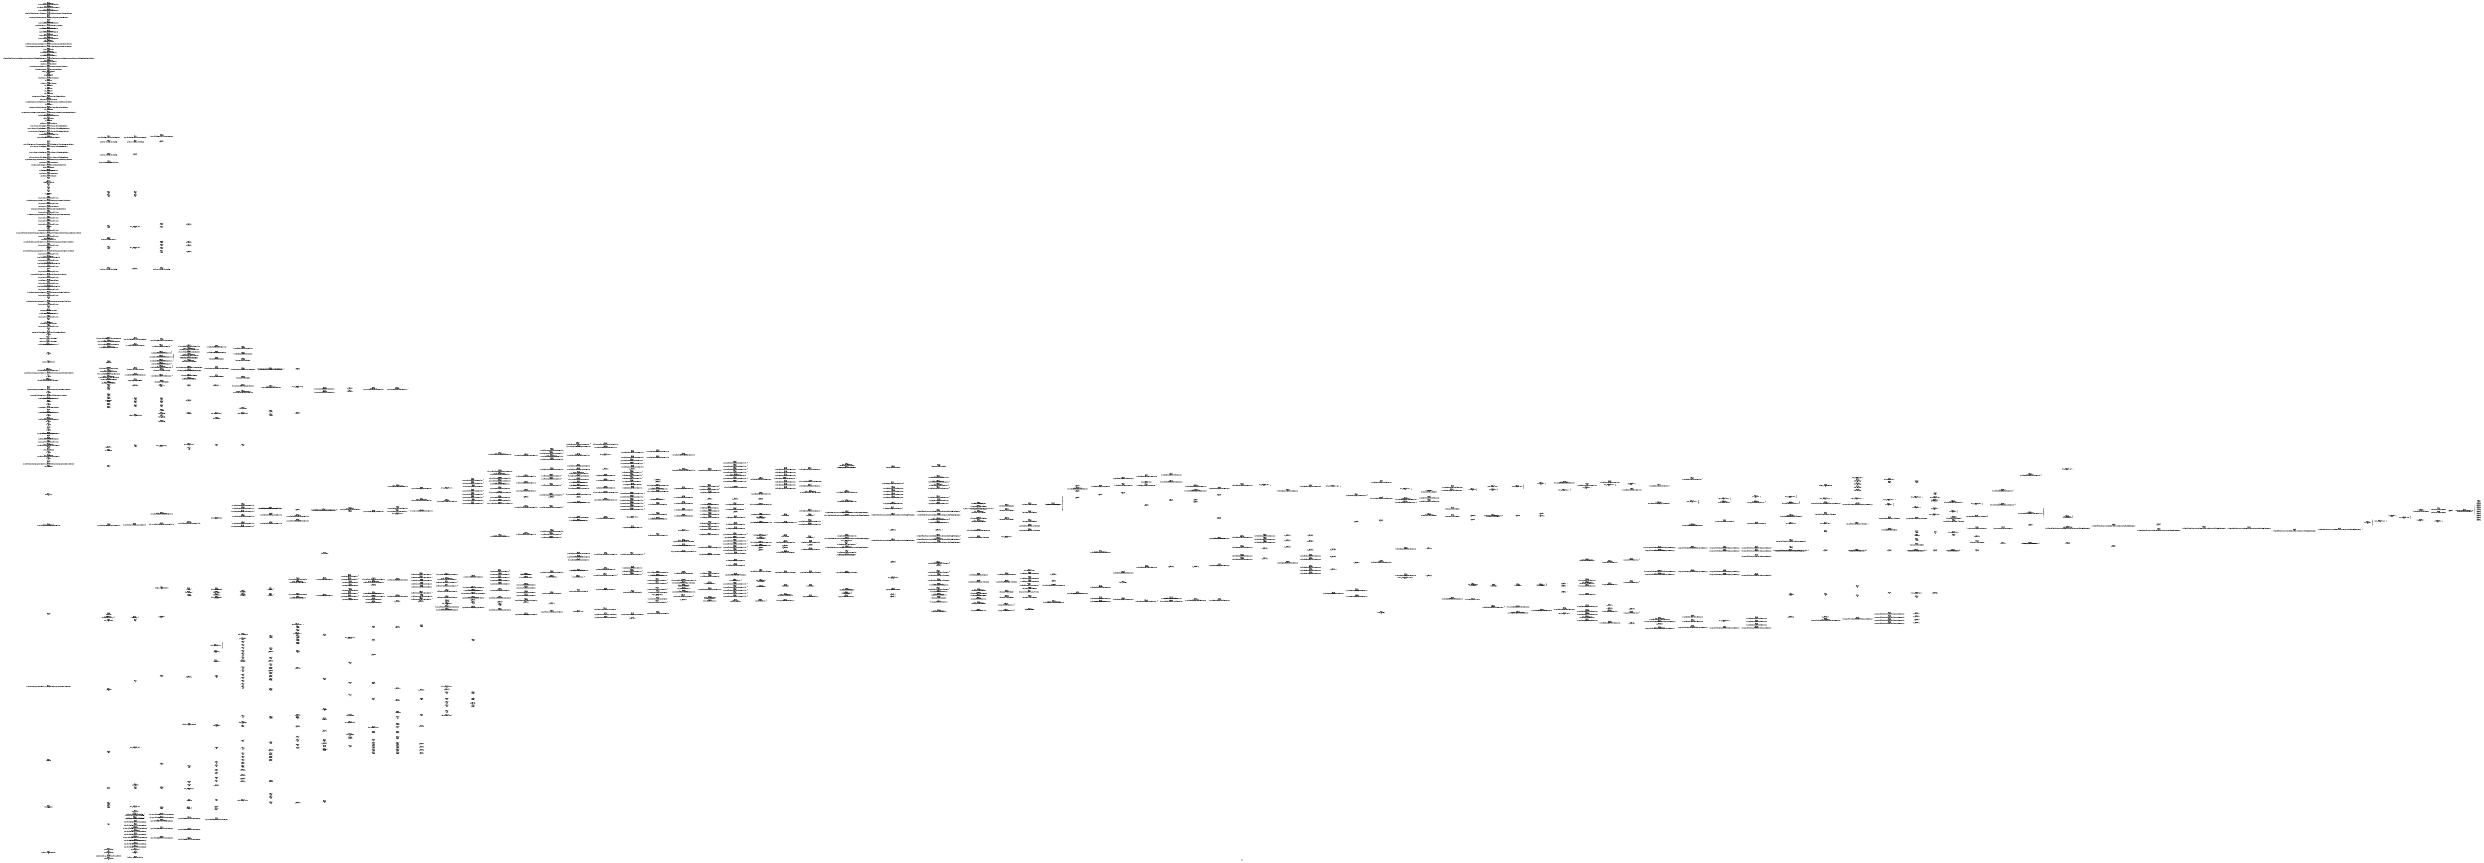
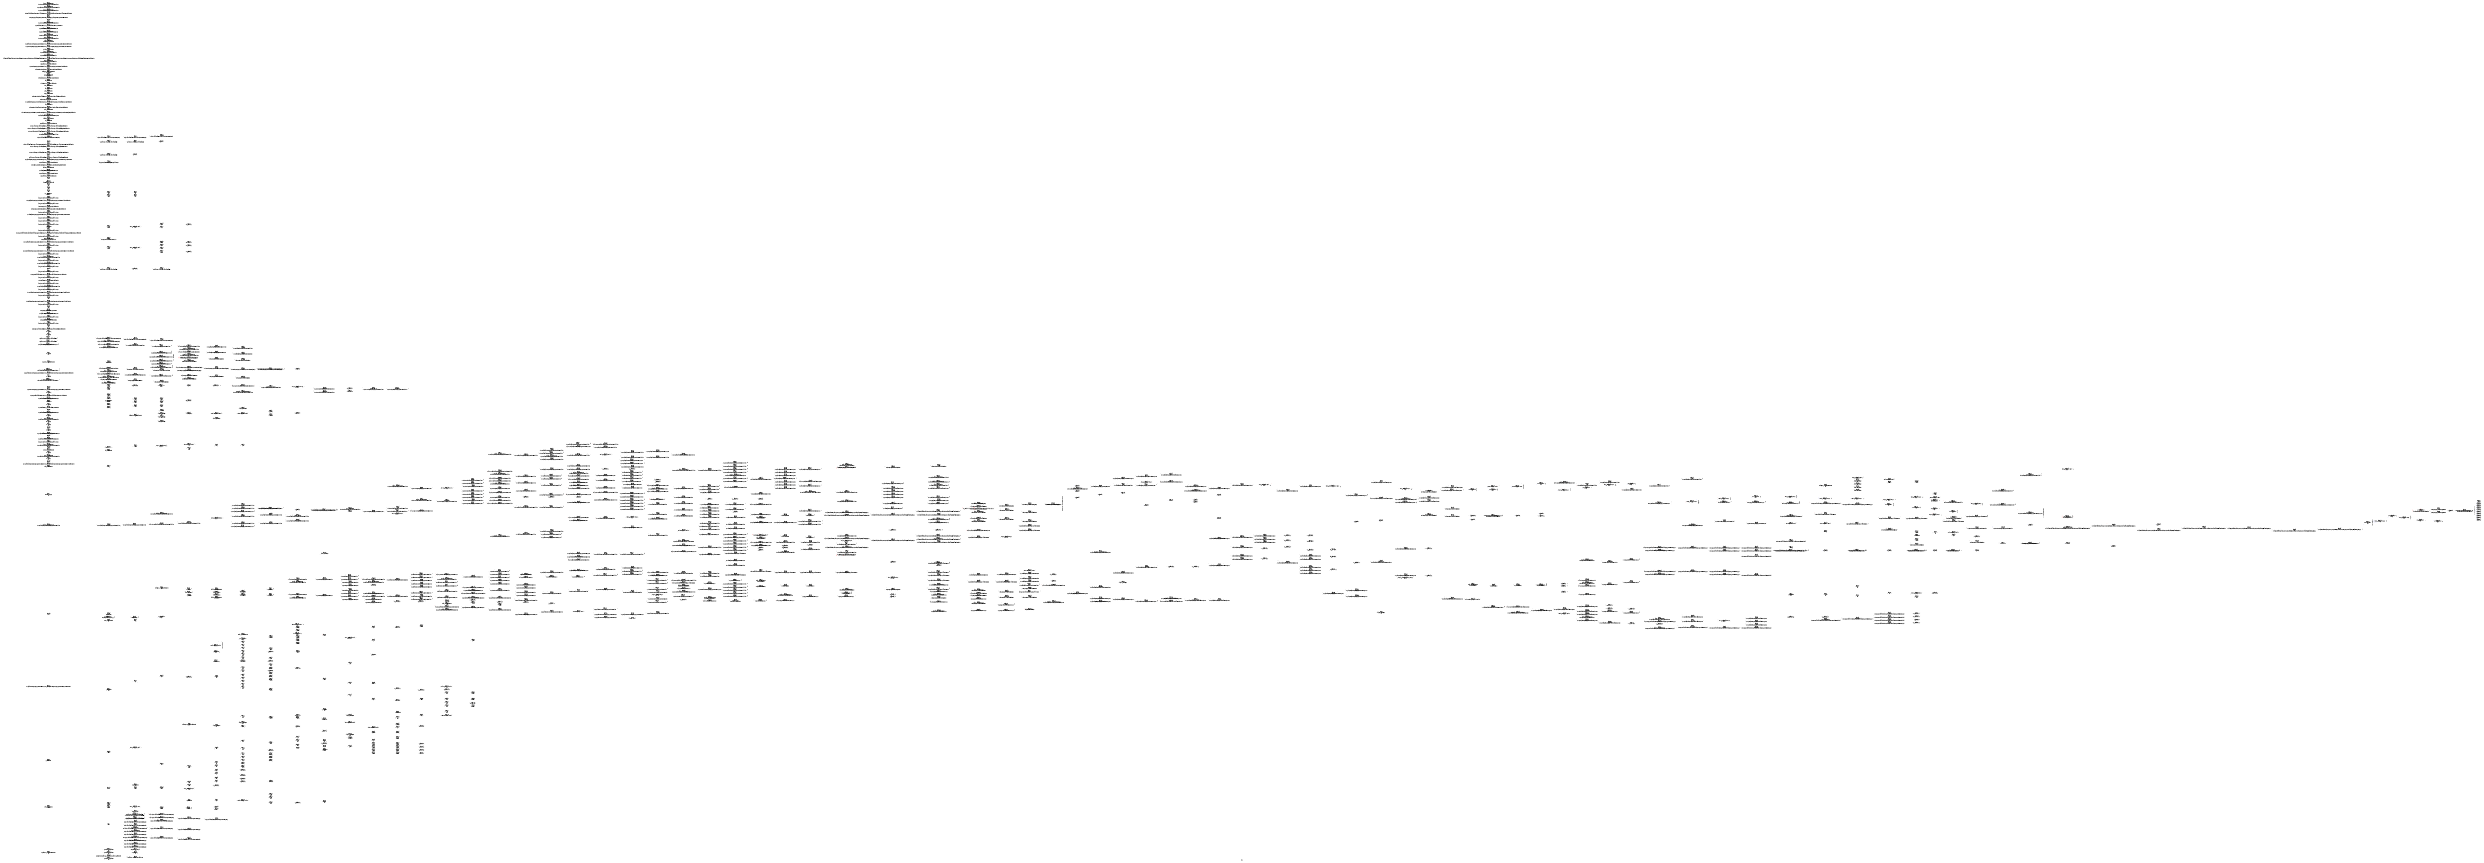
(48, 319) -> none
none -> (48, 331)
